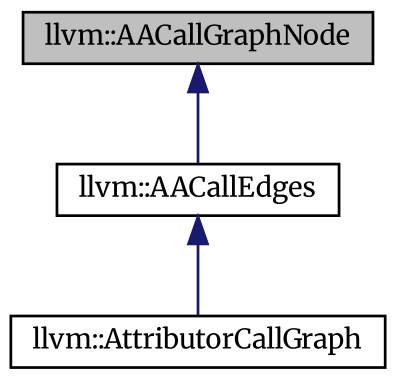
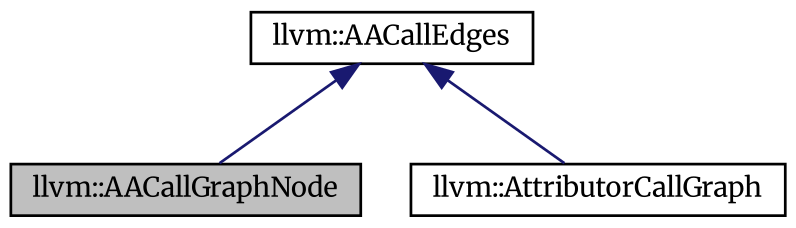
(198, 128) -> (278, 122)
